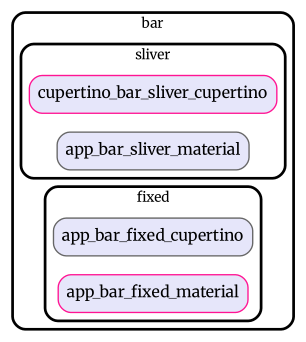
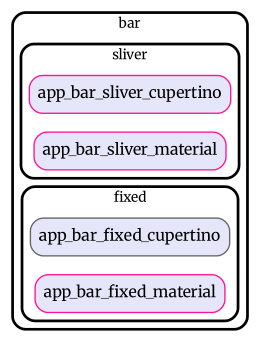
(153, 94) -> (130, 94)
(153, 151) -> (130, 151)
